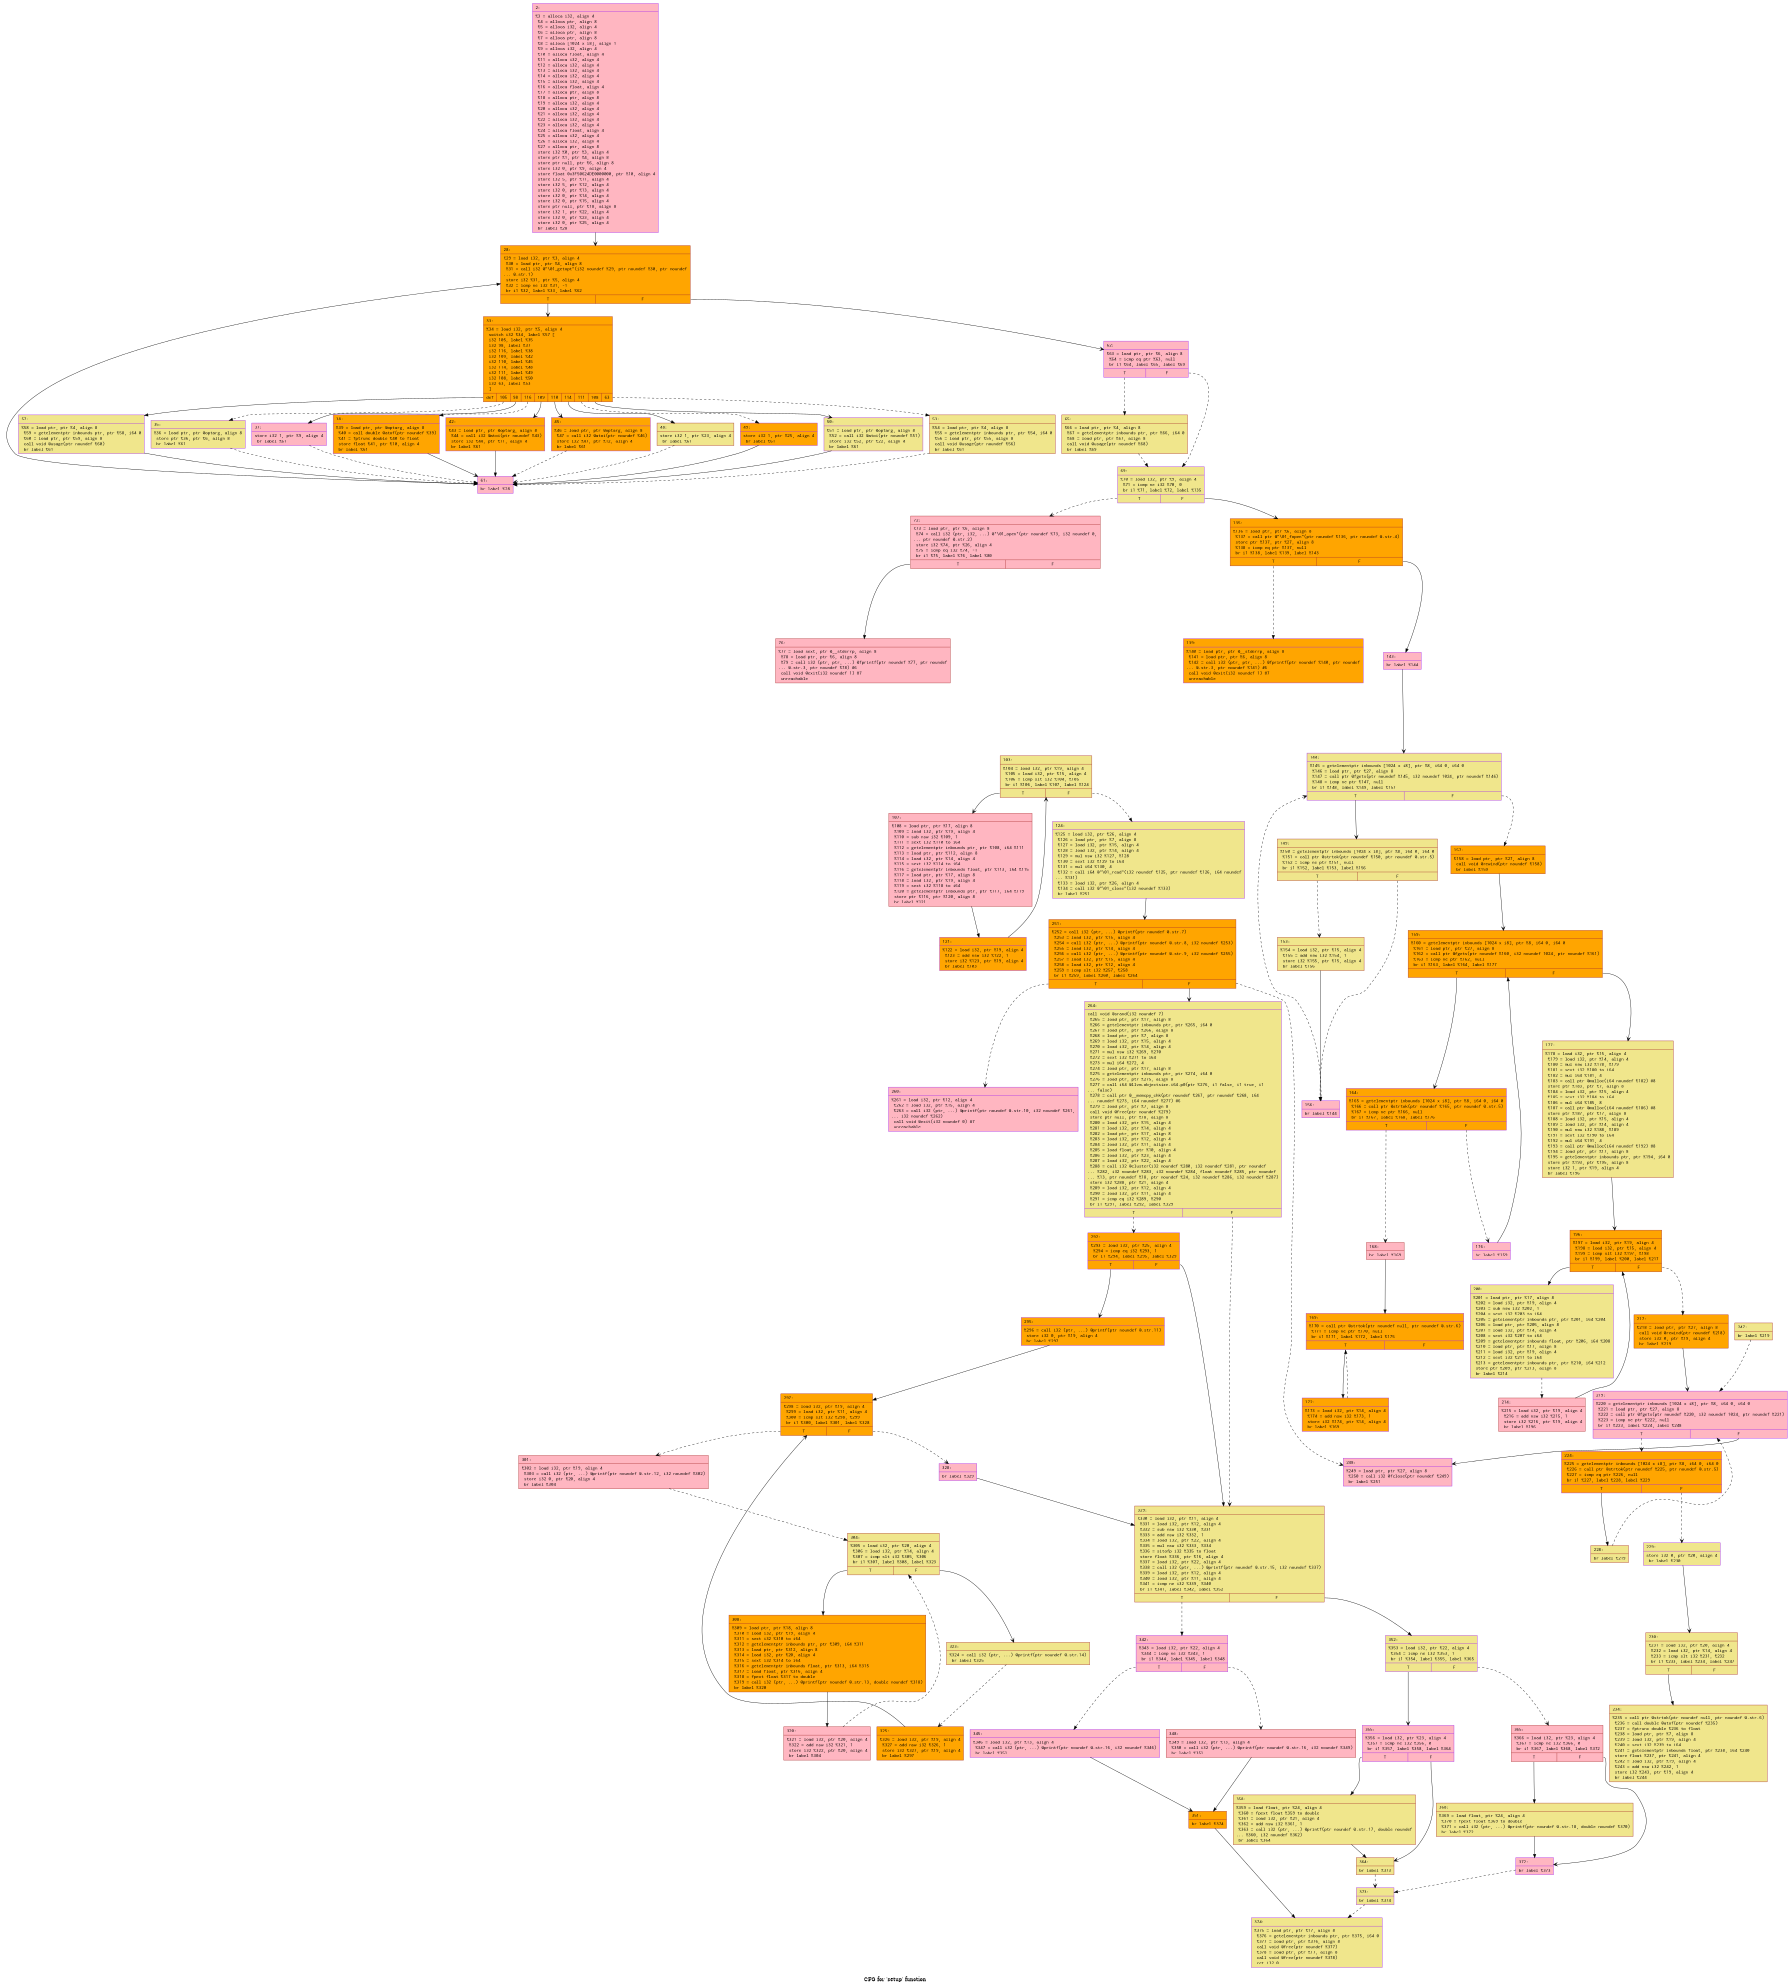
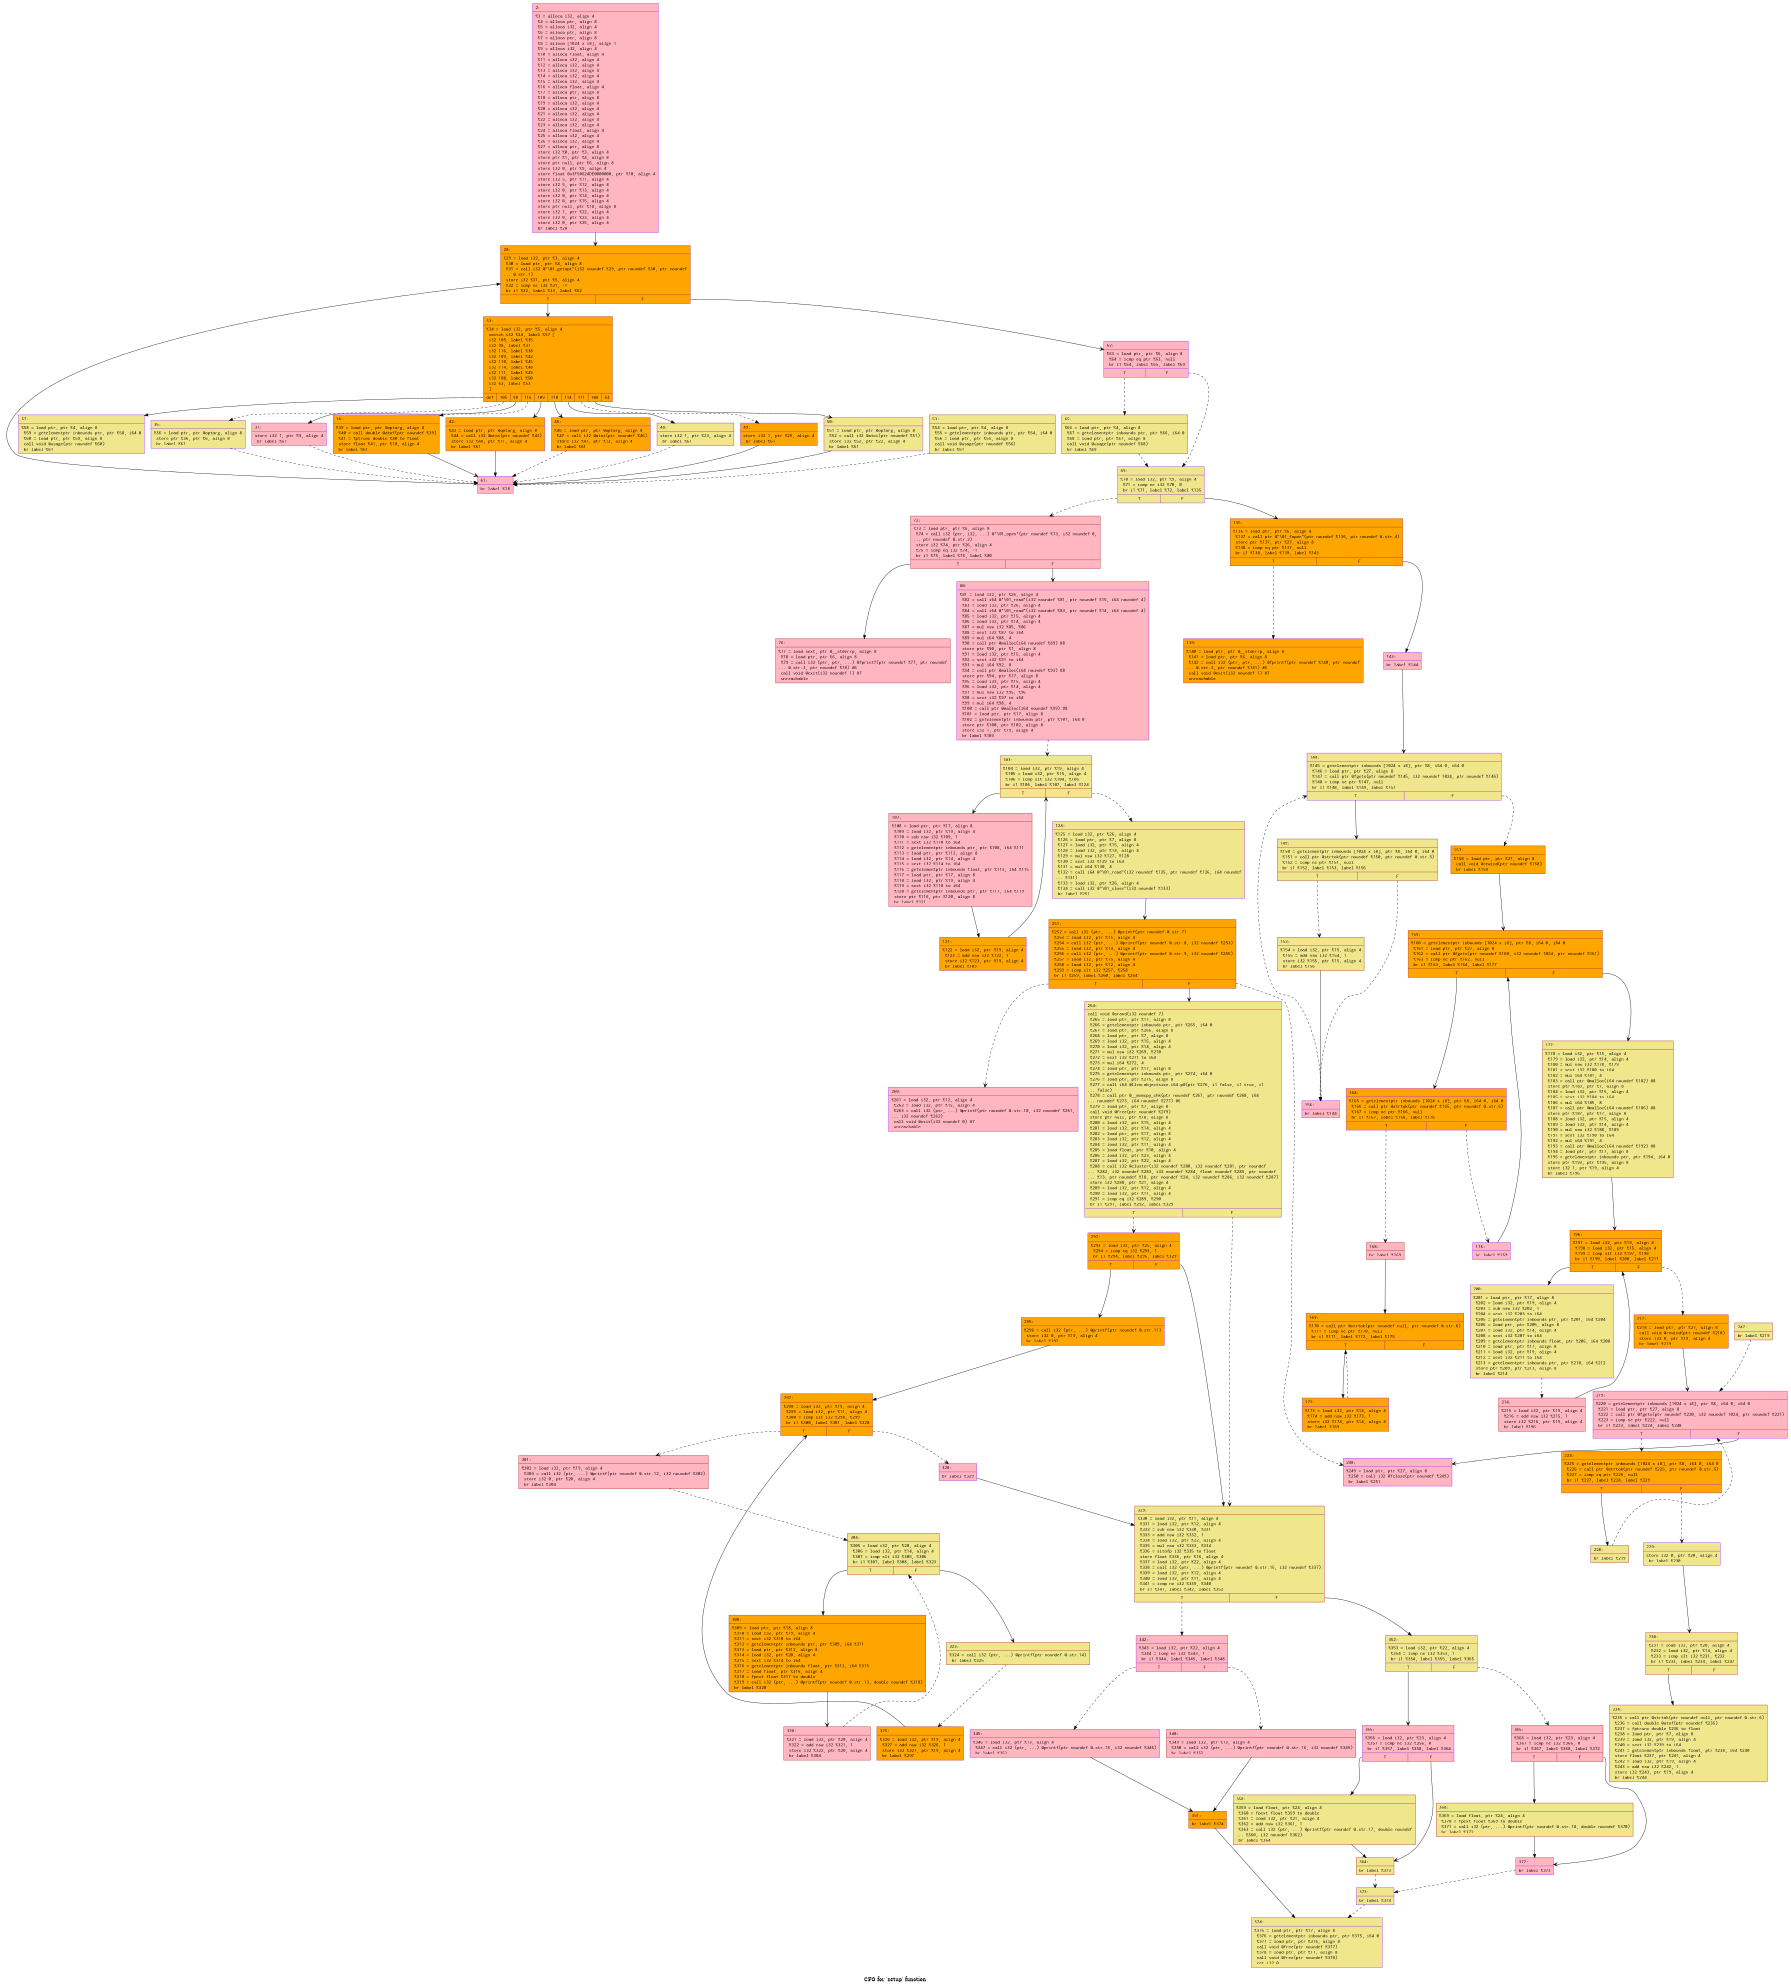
(770, 402) -> none
(308, 474) -> none
none -> (1053, 661)
(1385, 1331) -> (1385, 1331)
(827, 1708) -> (827, 1708)
